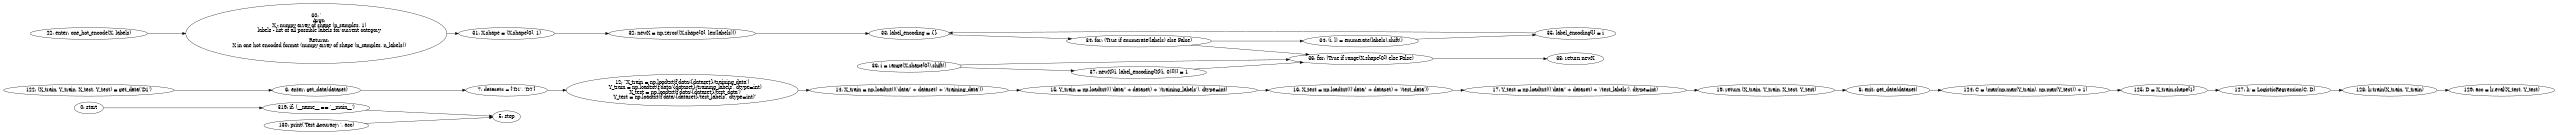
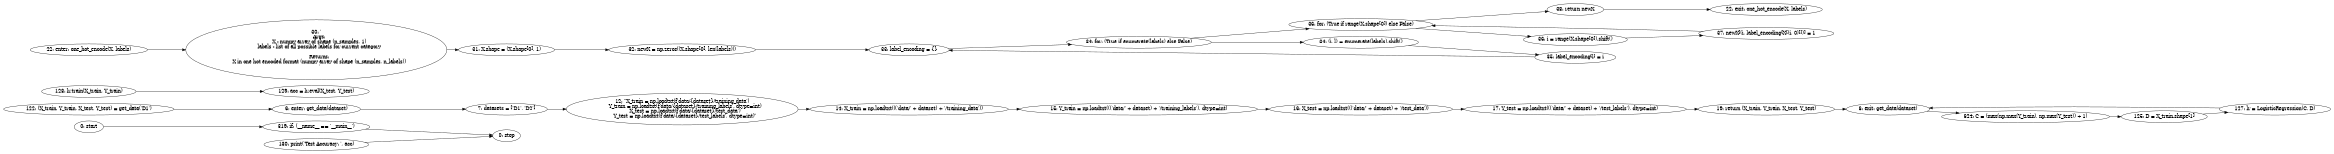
none -> (1766, 10)
(1123, 62) -> (1472, 32)
(2026, 90) -> (2026, 117)
(2335, 90) -> (2076, 107)
(507, 117) -> (507, 136)
